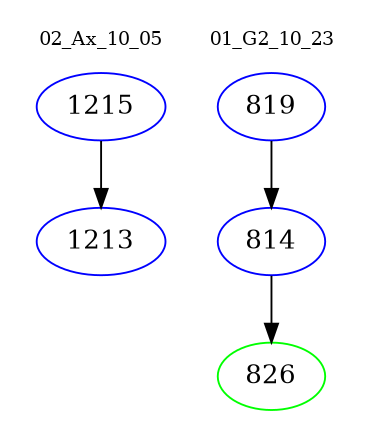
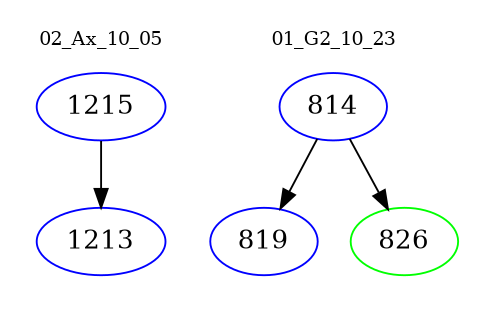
(271, 165) -> (303, 165)
